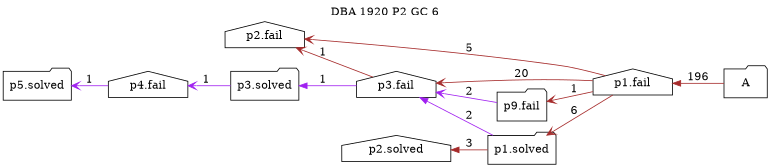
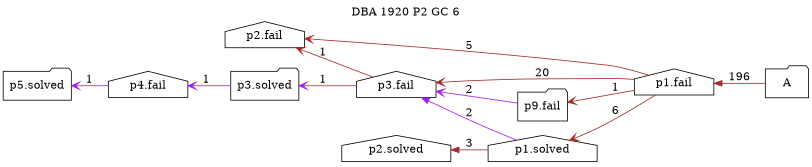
(332, 86) -> (332, 86)
(522, 150) -> (543, 150)
